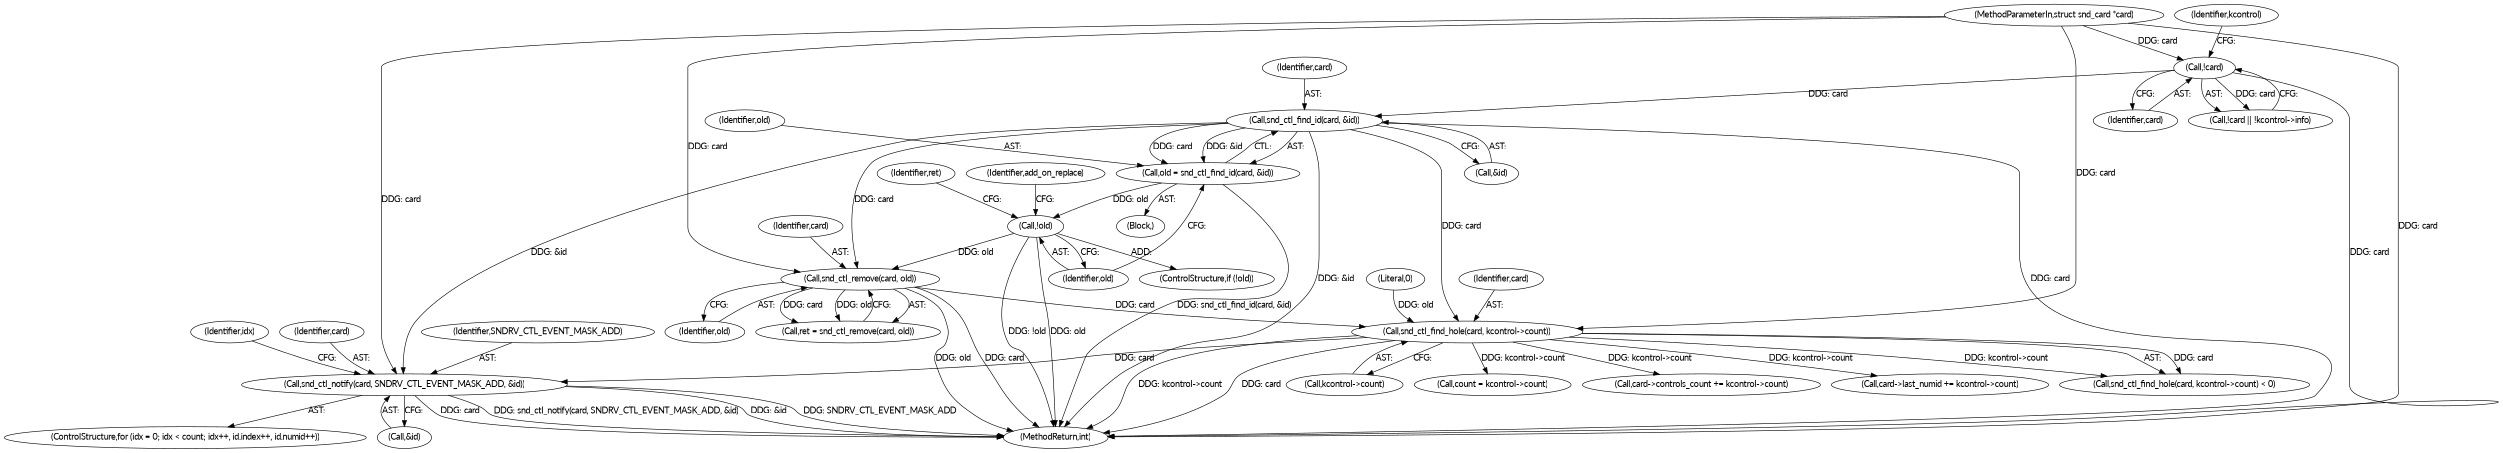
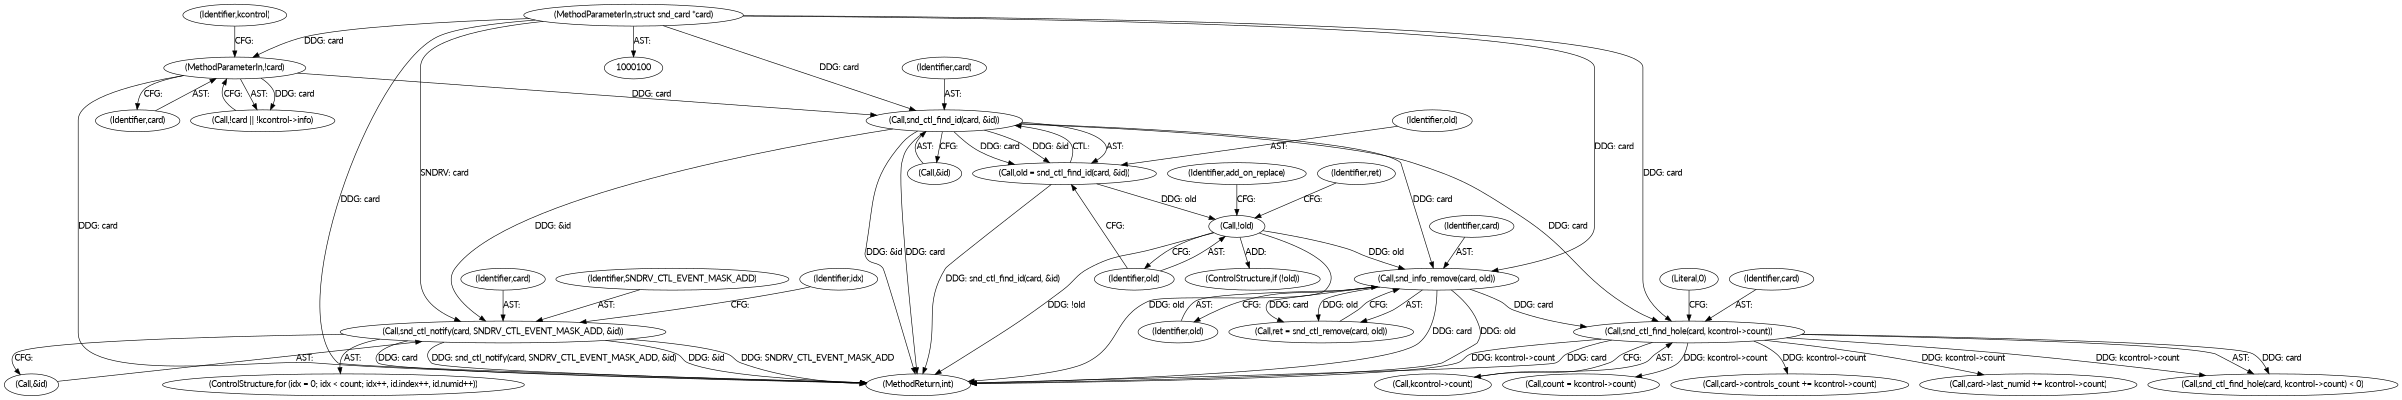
none -> (786, 67)
none -> (634, 68)
(2205, 68) -> (235, 68)
(401, 200) -> (444, 174)
(1141, 226) -> none
(860, 279) -> (1437, 279)
(1416, 306) -> (1700, 306)
(968, 367) -> none
